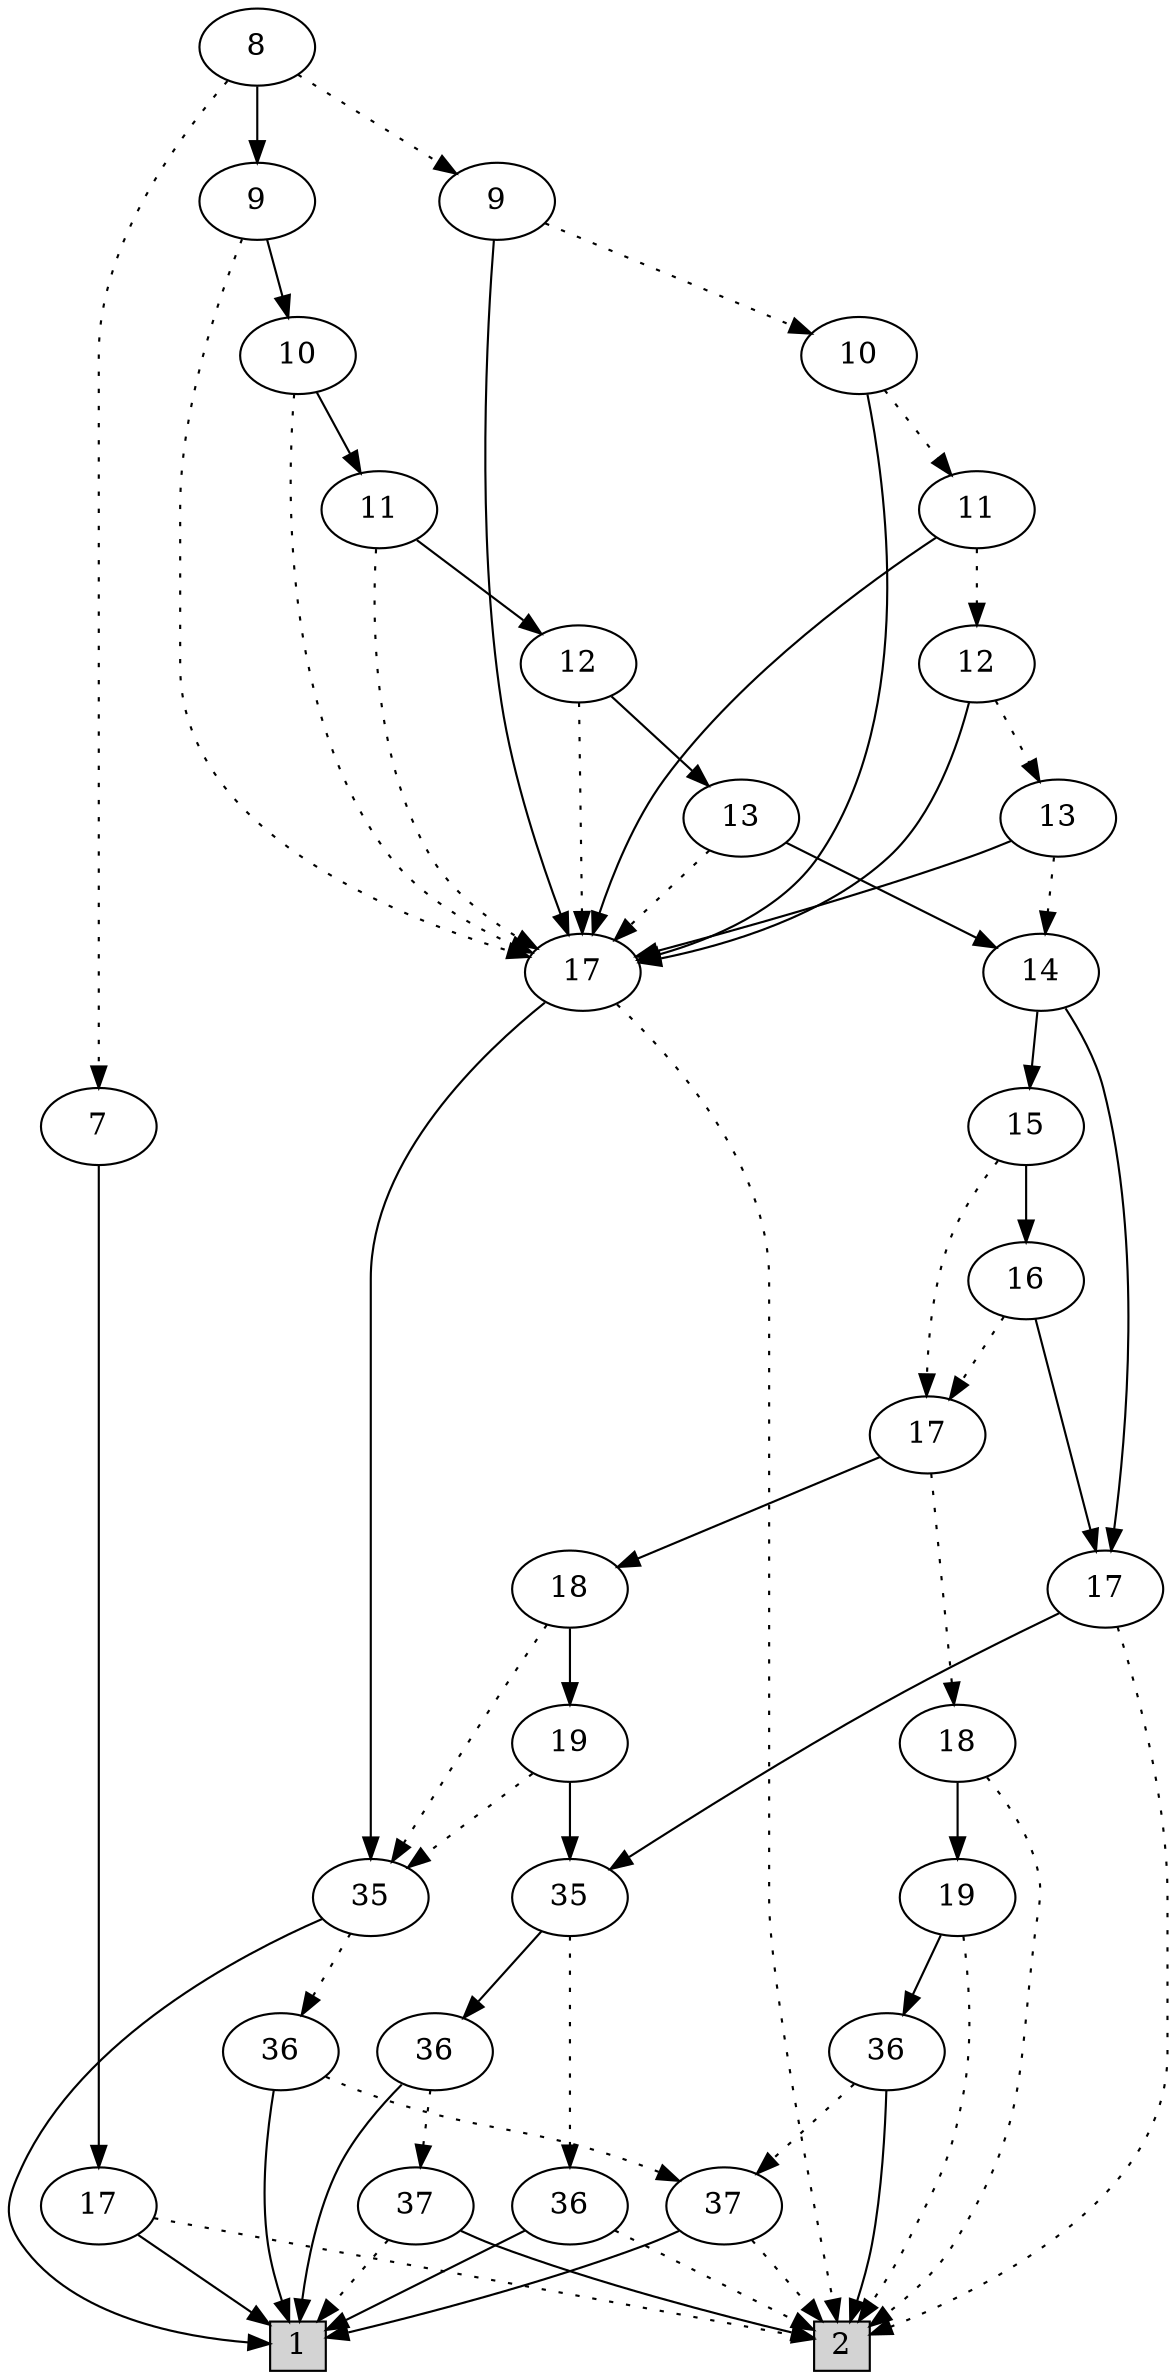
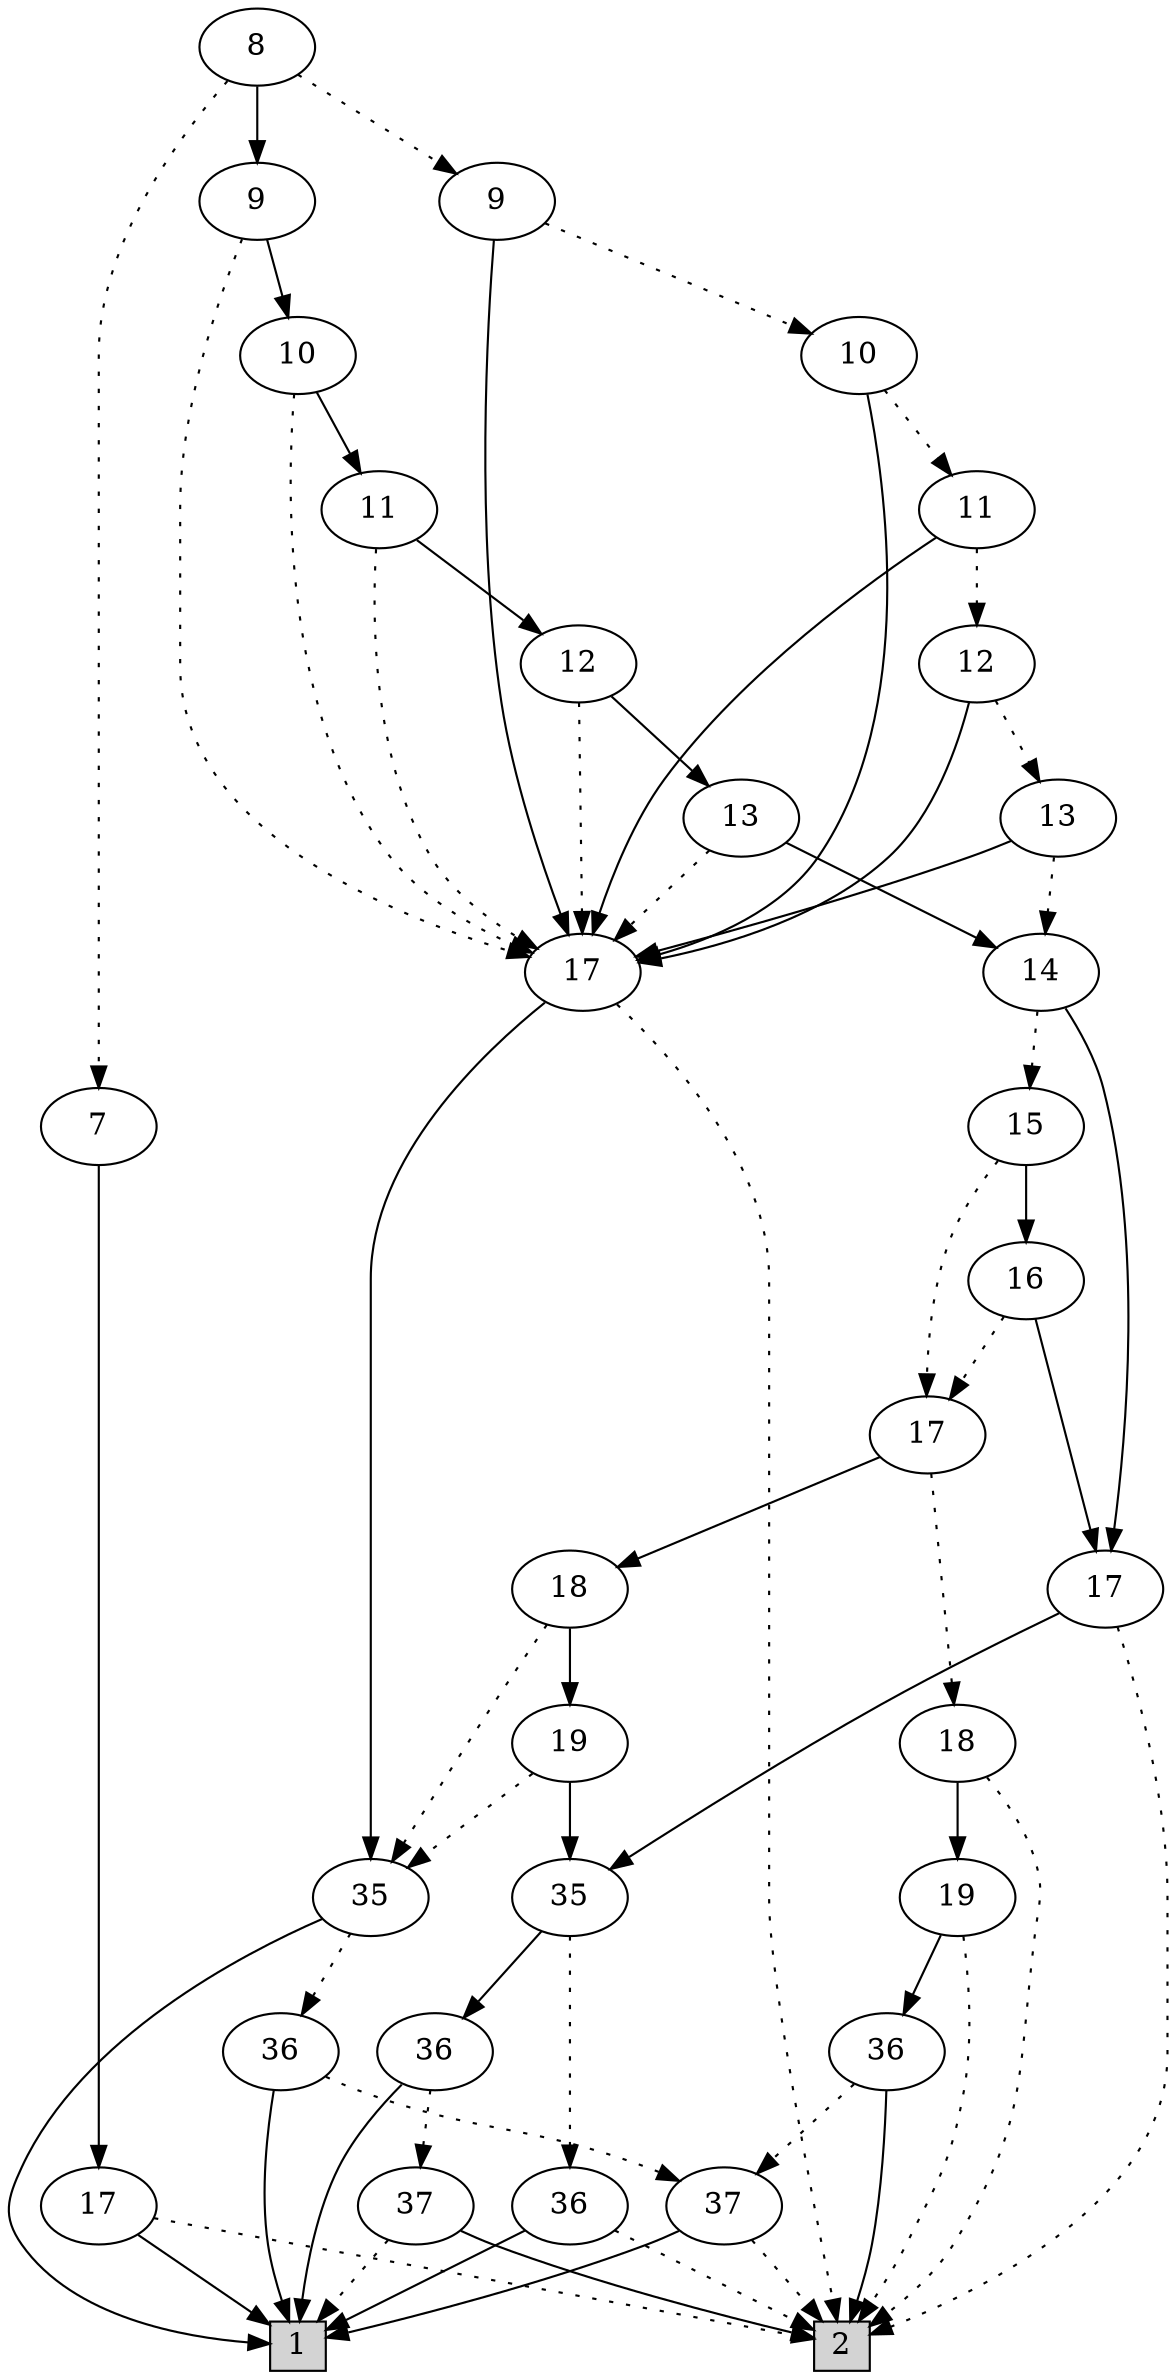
(1035, 1039) -> (1035, 1039)
